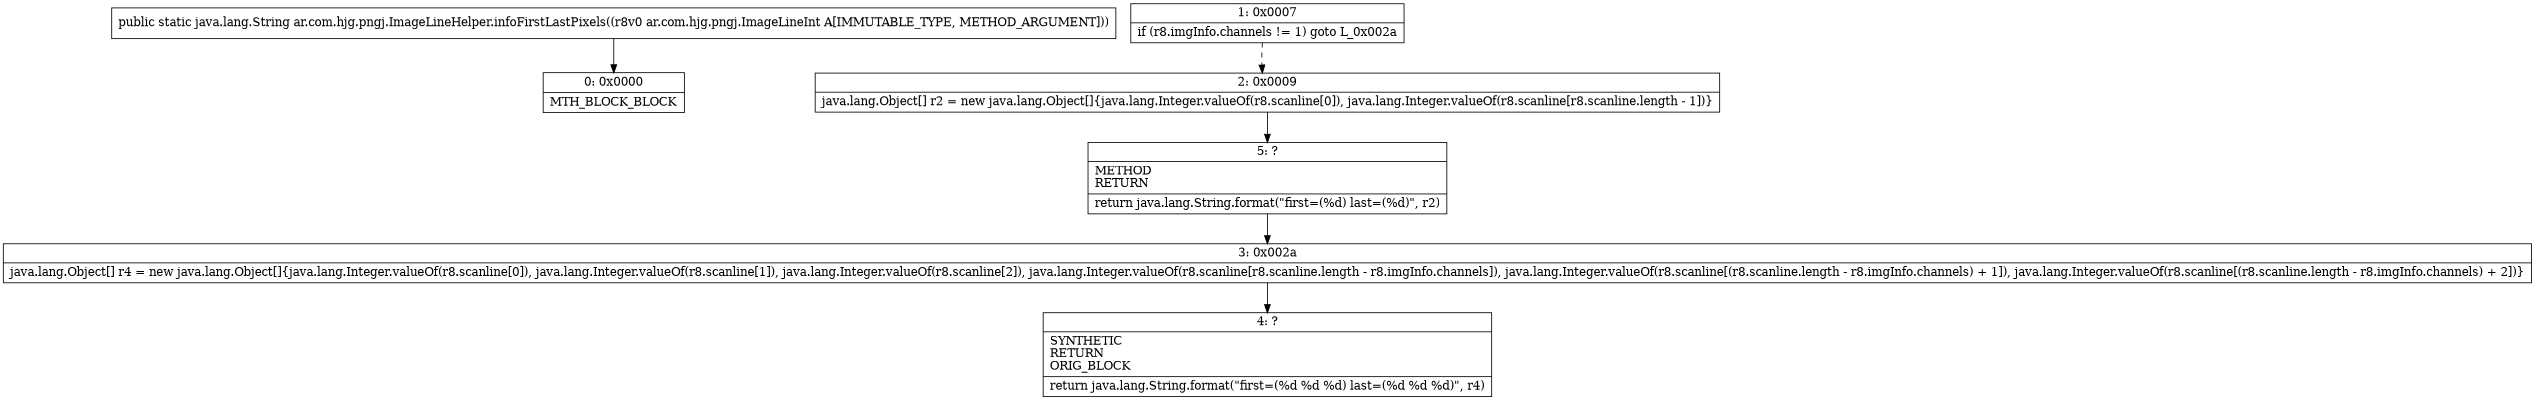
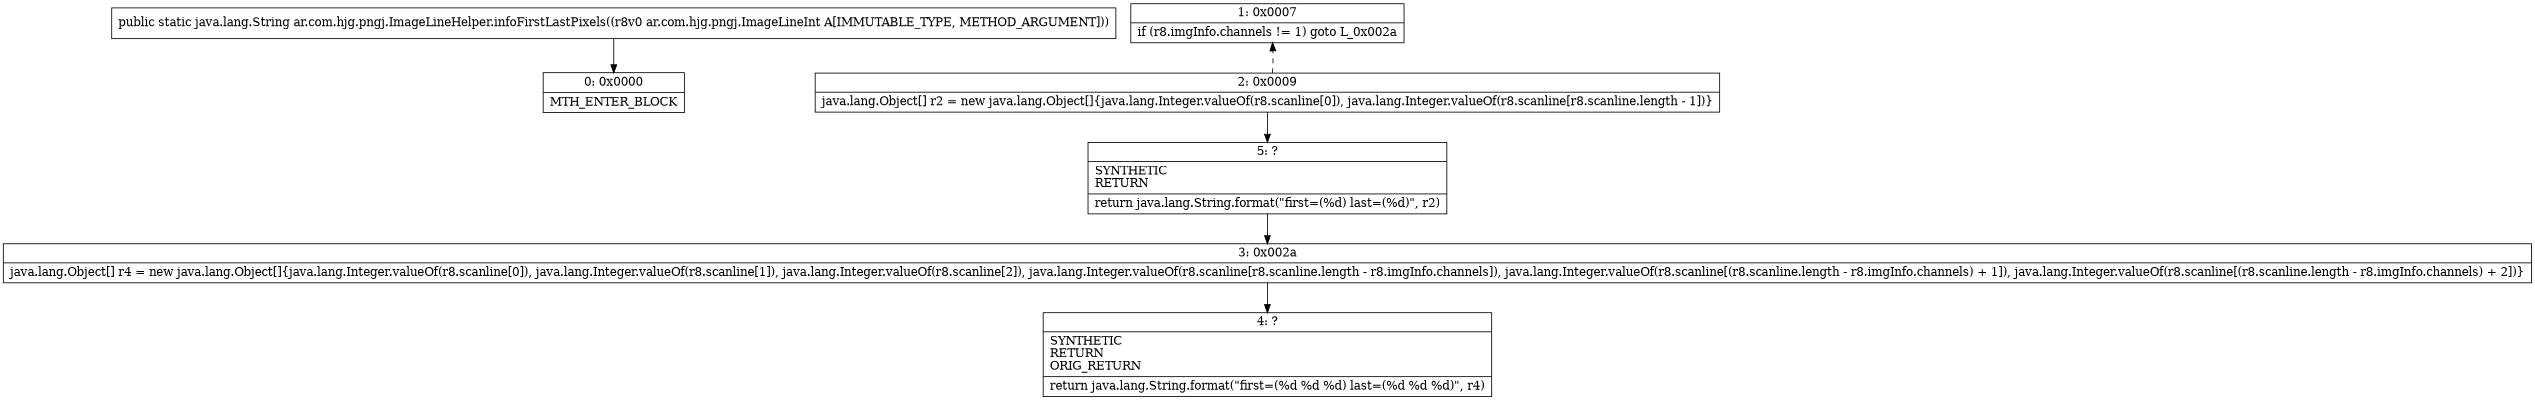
(1262, 54) -> (1273, 62)
(613, 102) -> (614, 102)
(1123, 171) -> (1131, 171)
(1090, 366) -> (1096, 366)
